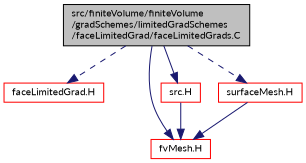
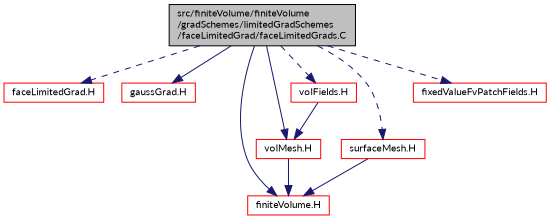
none -> (159, 93)
(181, 93) -> (288, 149)
none -> (324, 93)
none -> (480, 93)
(181, 149) -> (288, 205)
